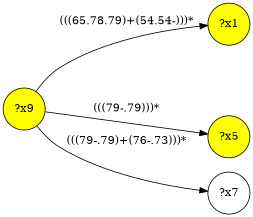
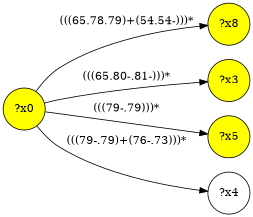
(229, 24) -> (229, 24)
none -> (229, 80)
(24, 109) -> (24, 109)
(229, 193) -> (229, 193)
